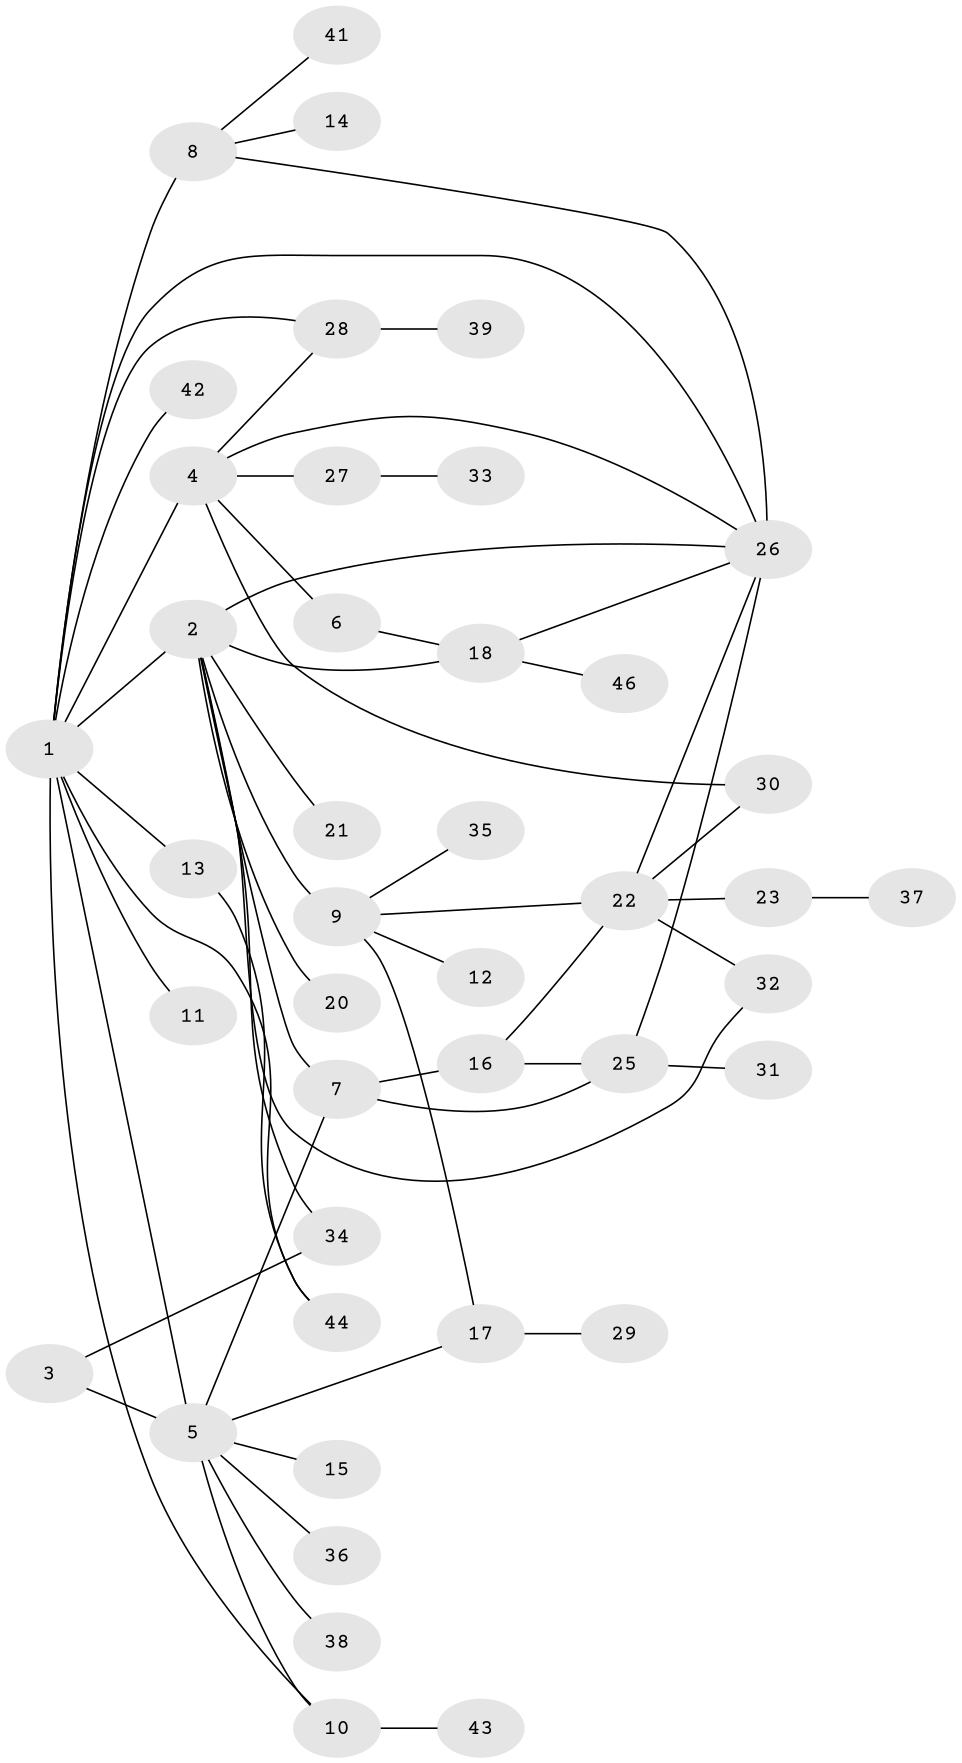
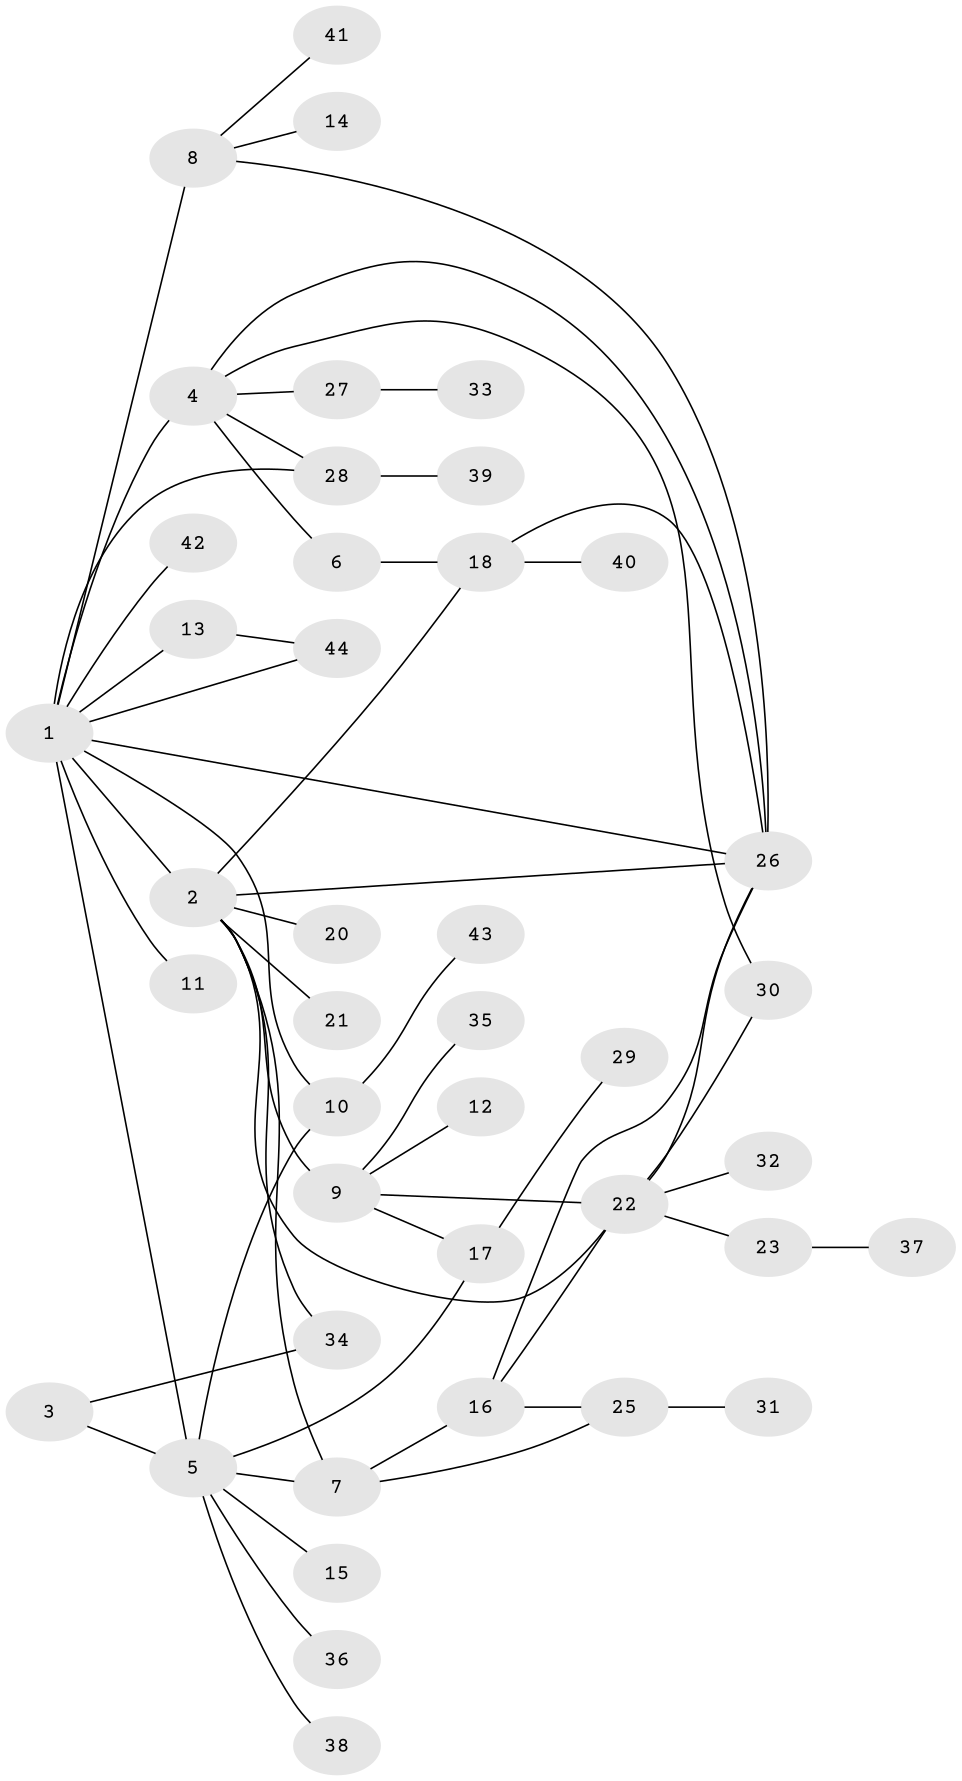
(625, 684) -> (625, 562)
(705, 809) -> (623, 1132)
(290, 1127) -> (300, 1242)
